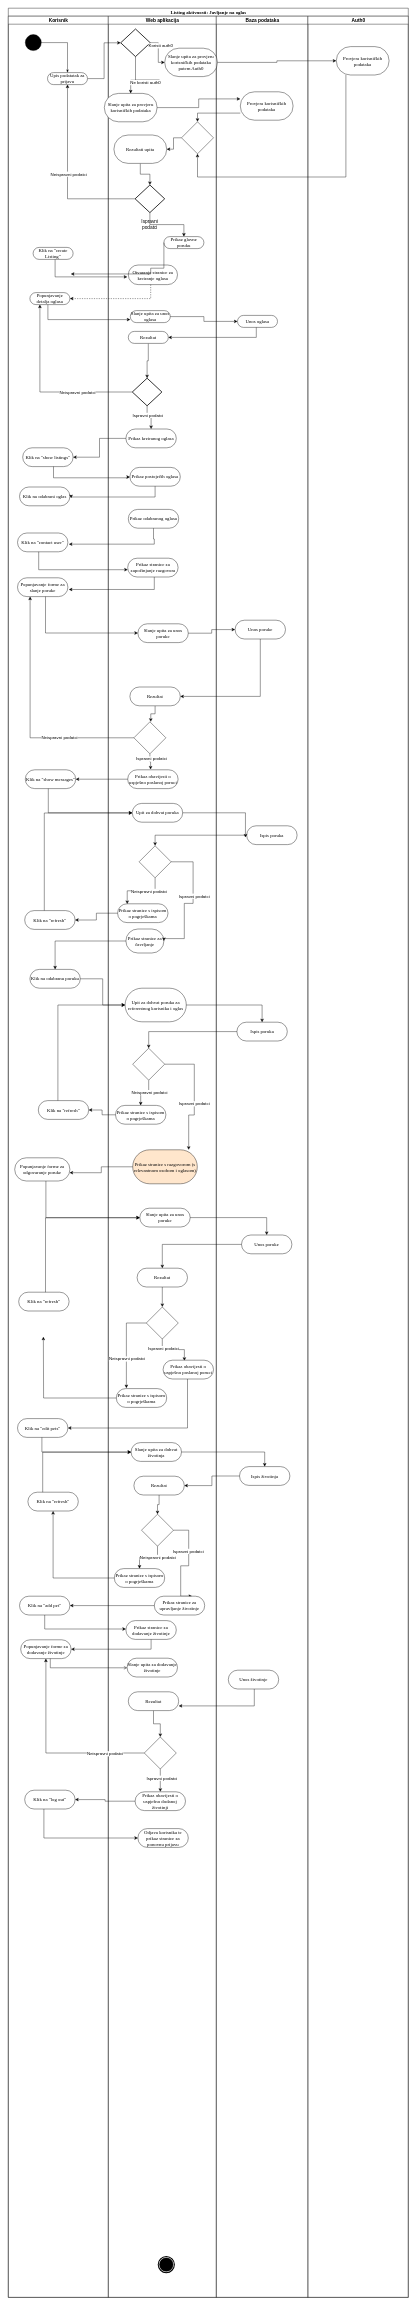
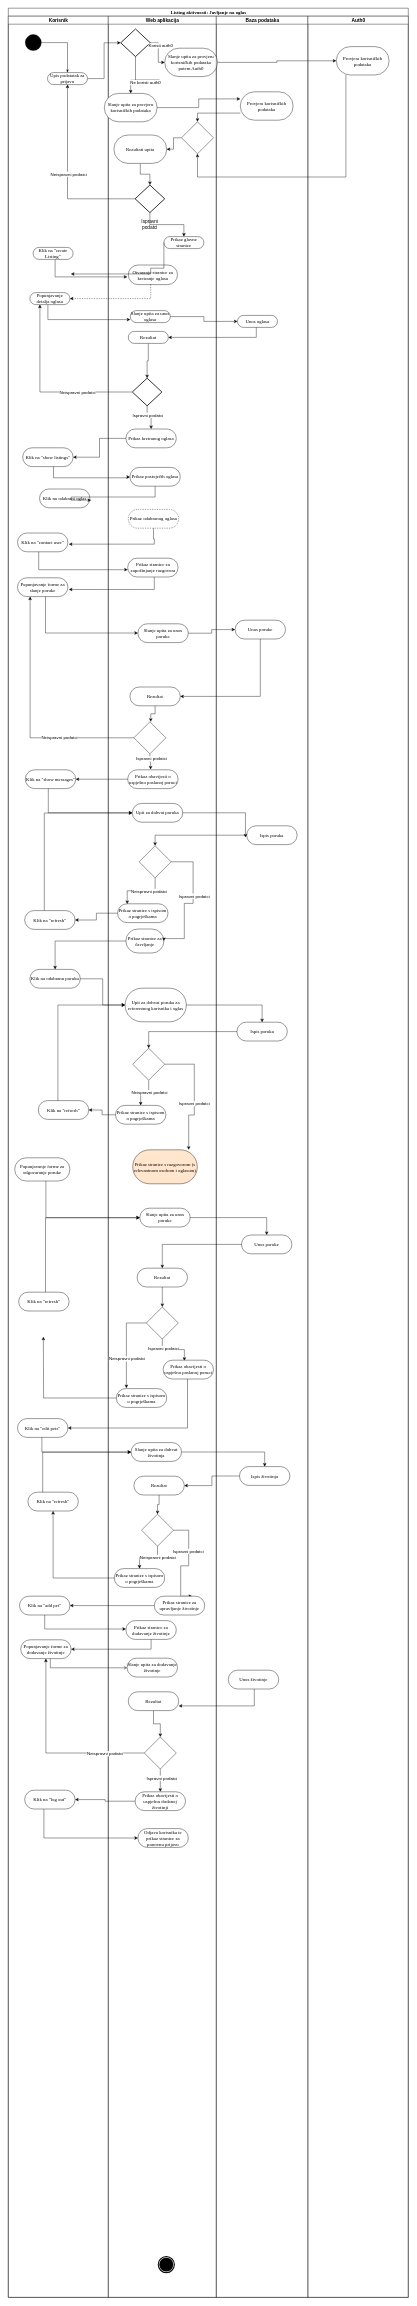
(184, 243) -> (184, 243)
(45, 496) -> (65, 498)
(153, 519) -> (153, 519)
(73, 1173) -> none
